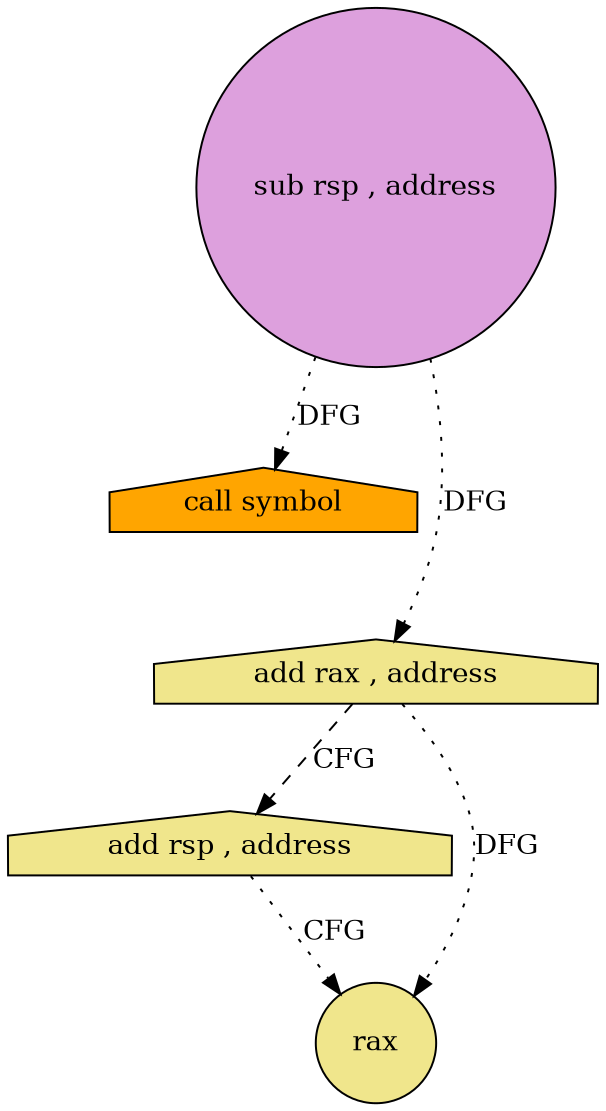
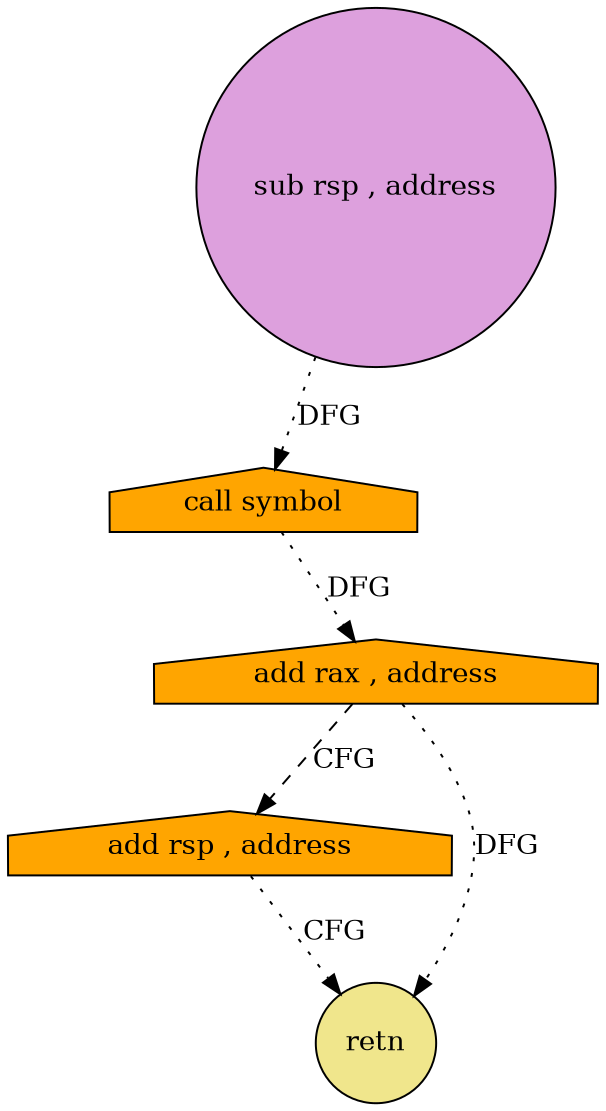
(441, 494) -> (313, 579)
(376, 675) -> (376, 675)
(230, 847) -> (230, 847)
(376, 1043) -> (376, 1043)
